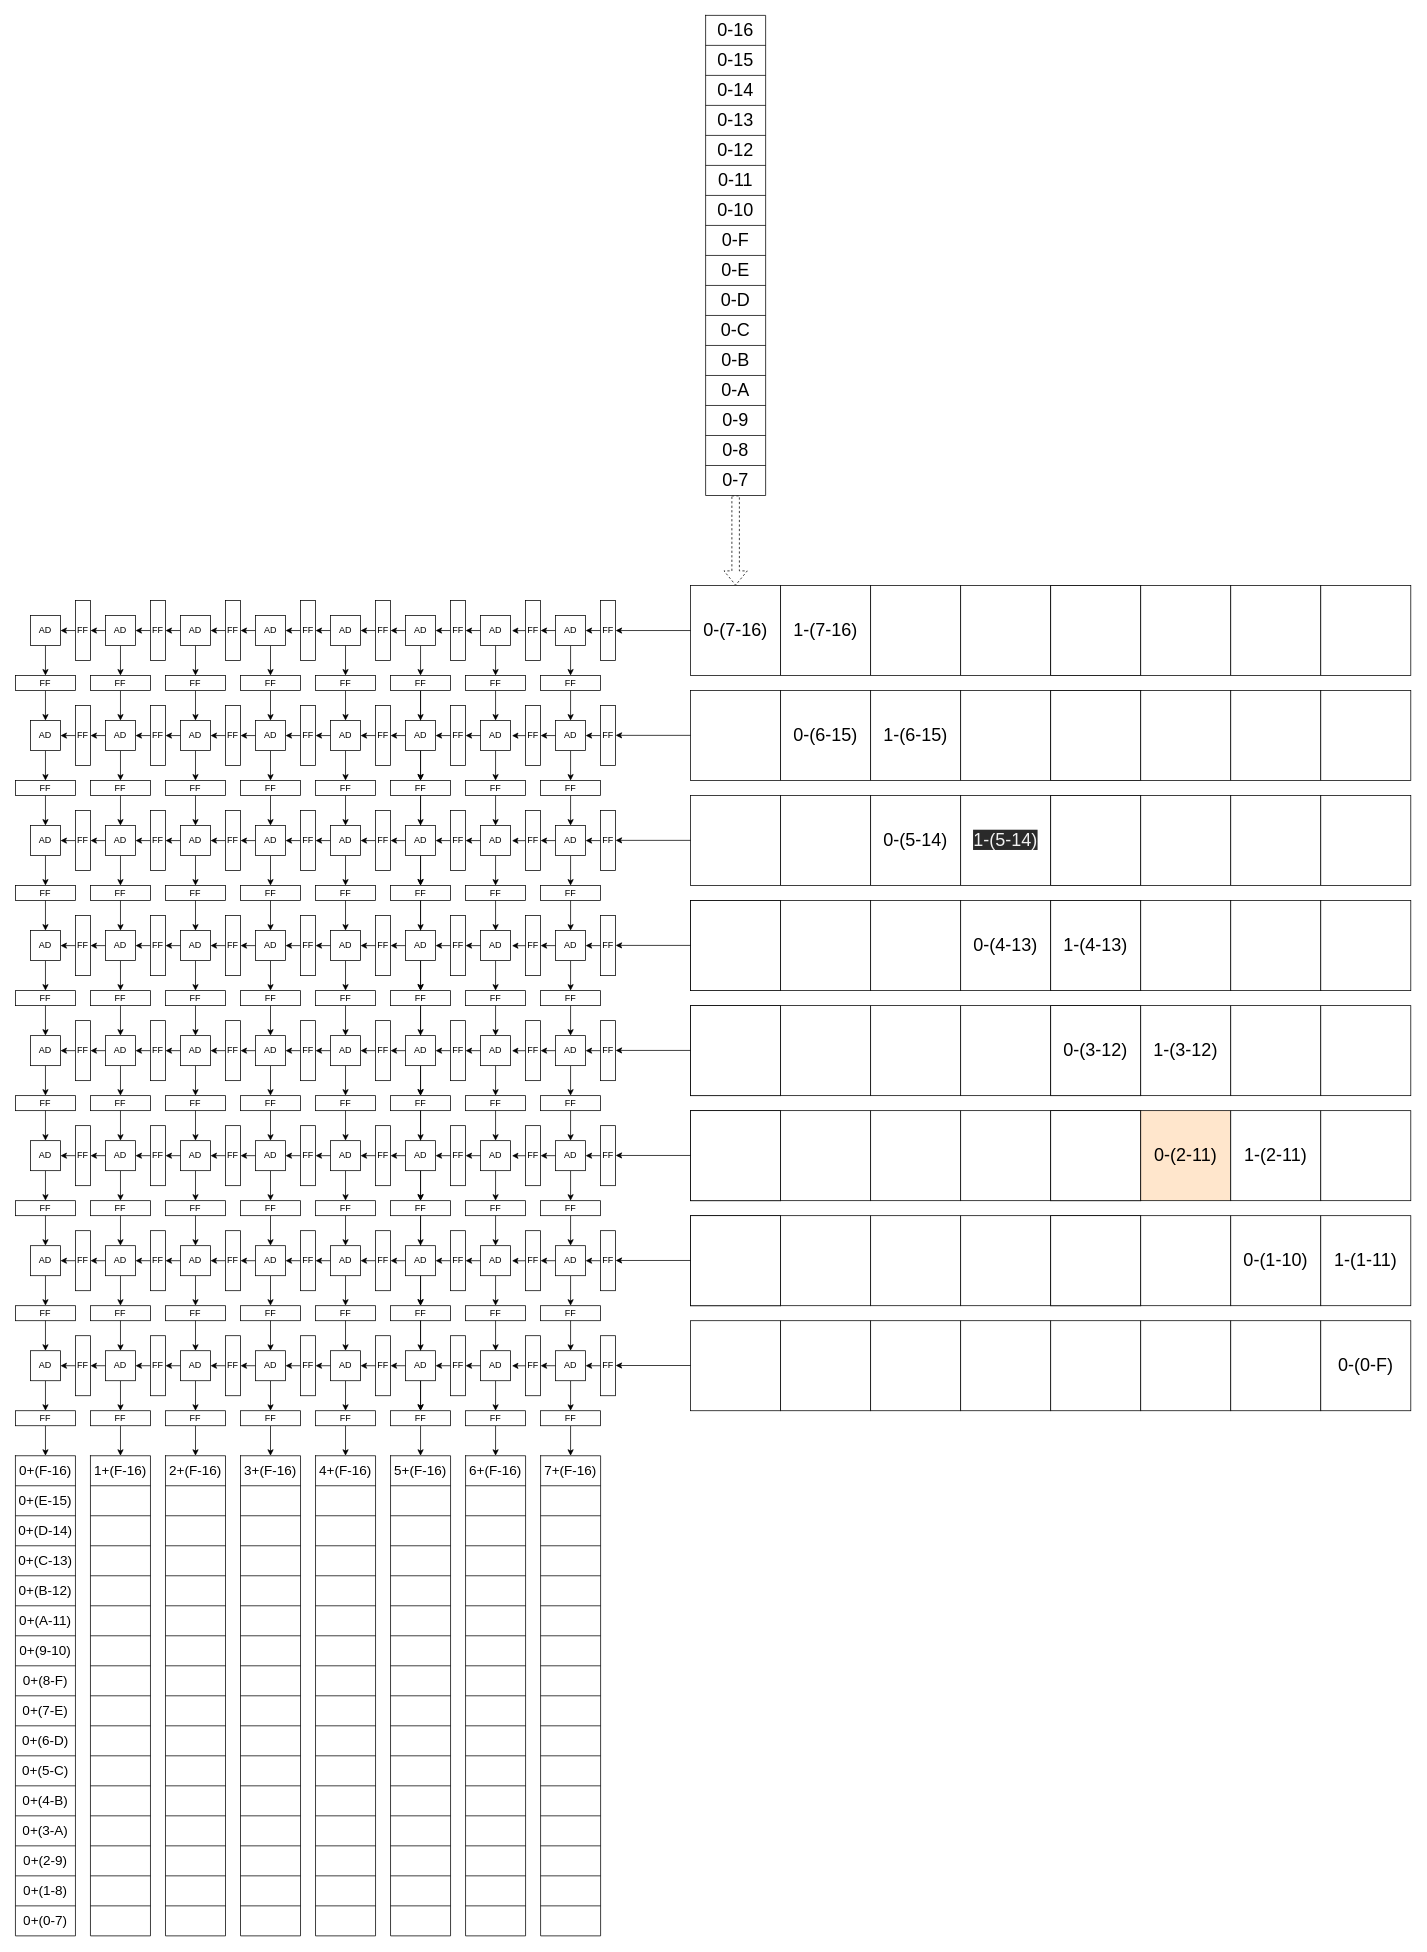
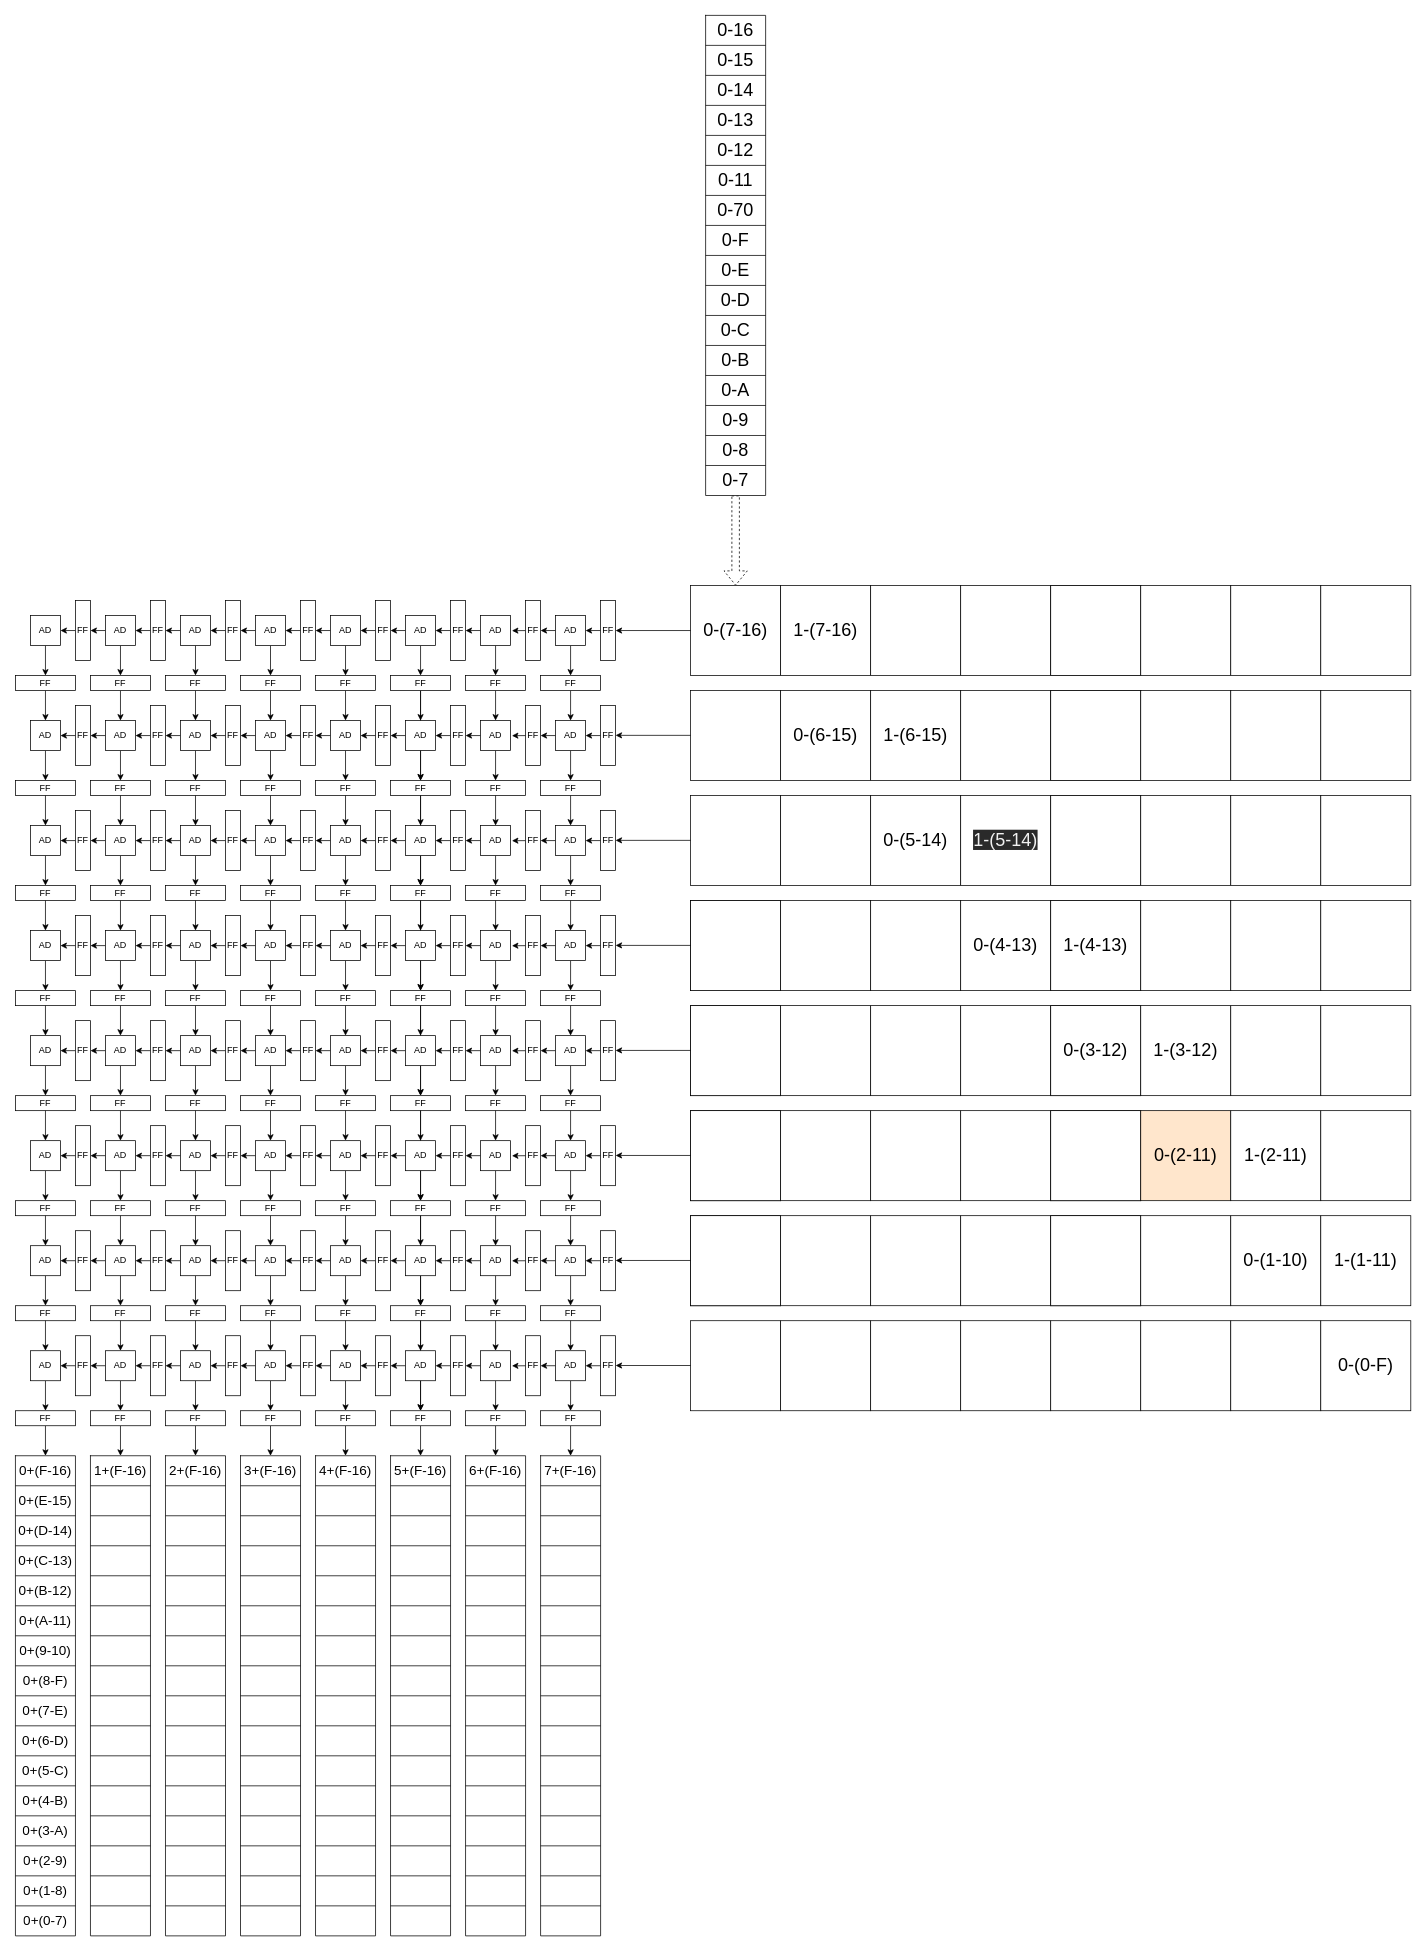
(735, 210) -> (735, 210)
